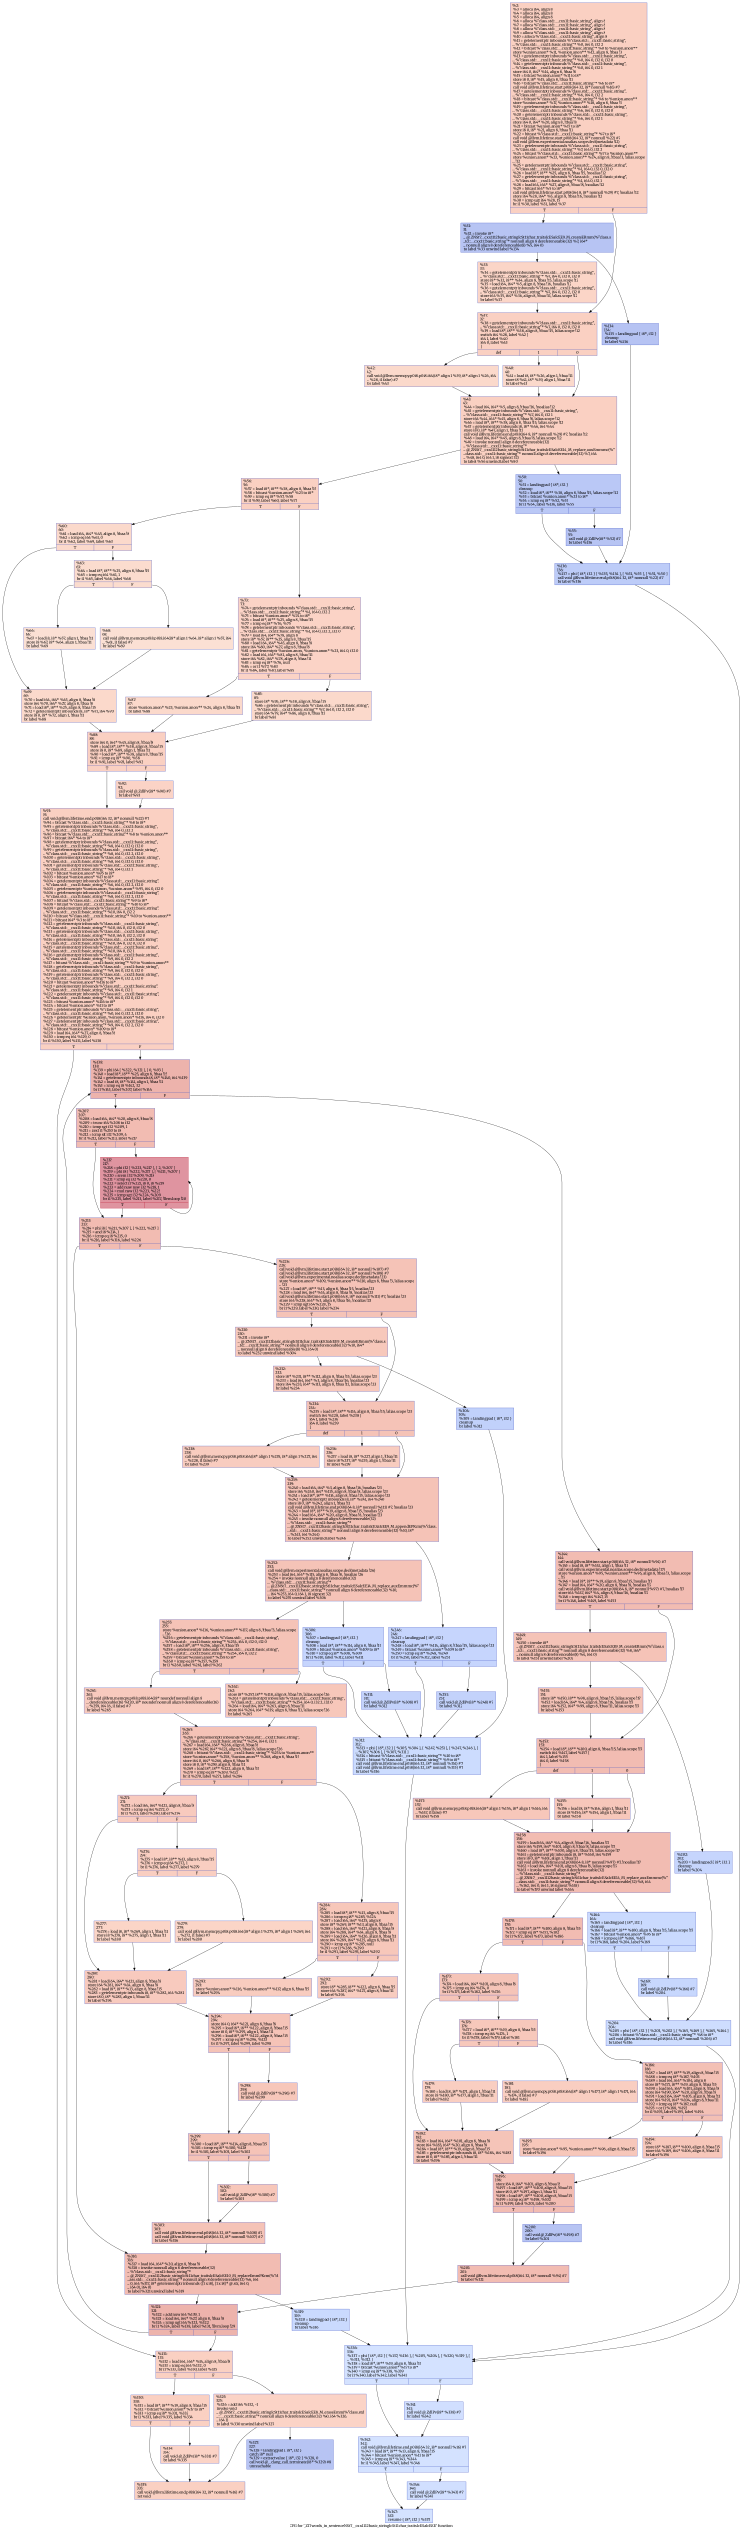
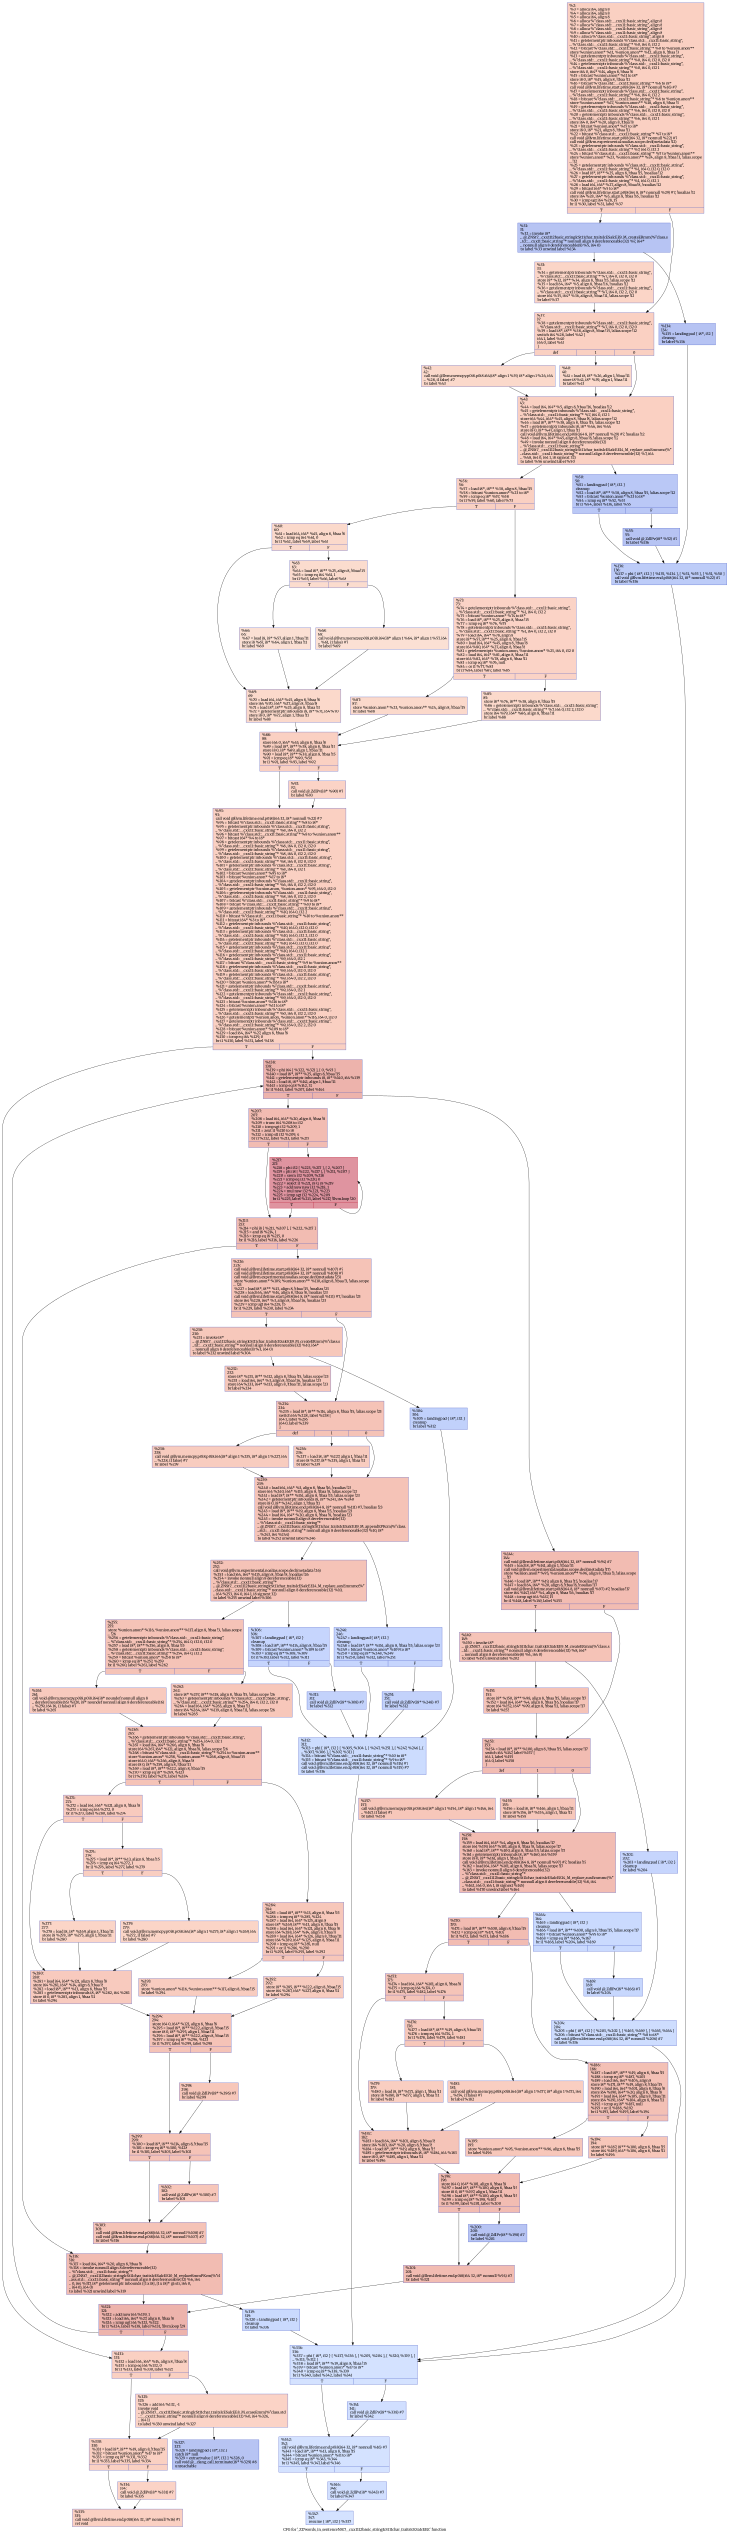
(233, 2454) -> (170, 2432)
